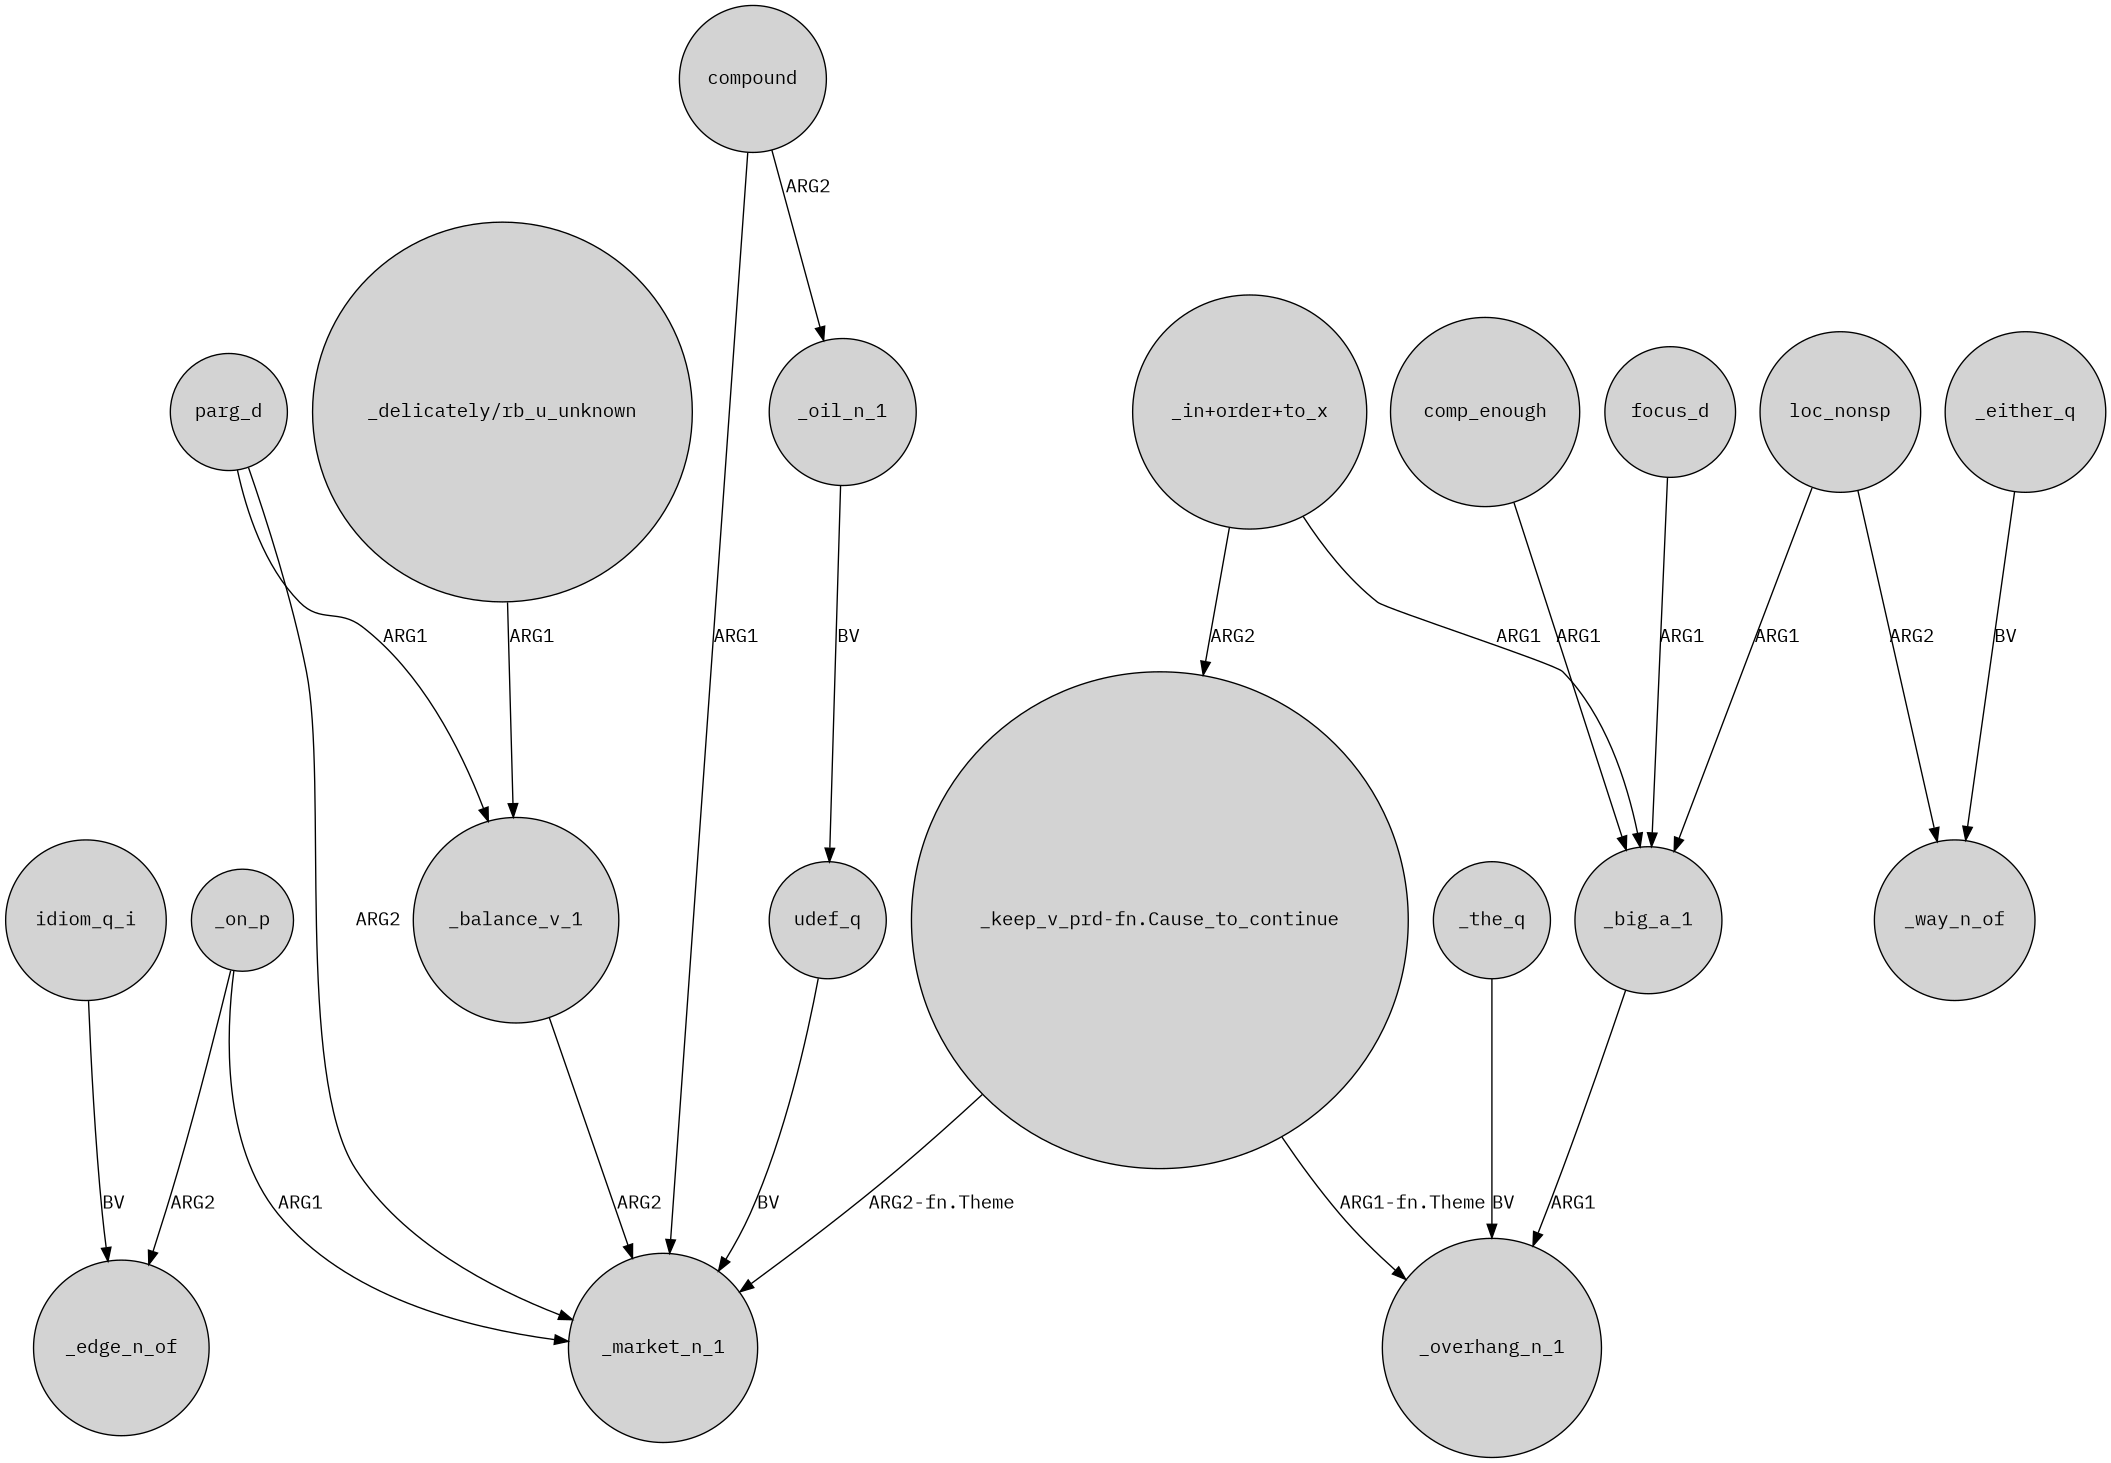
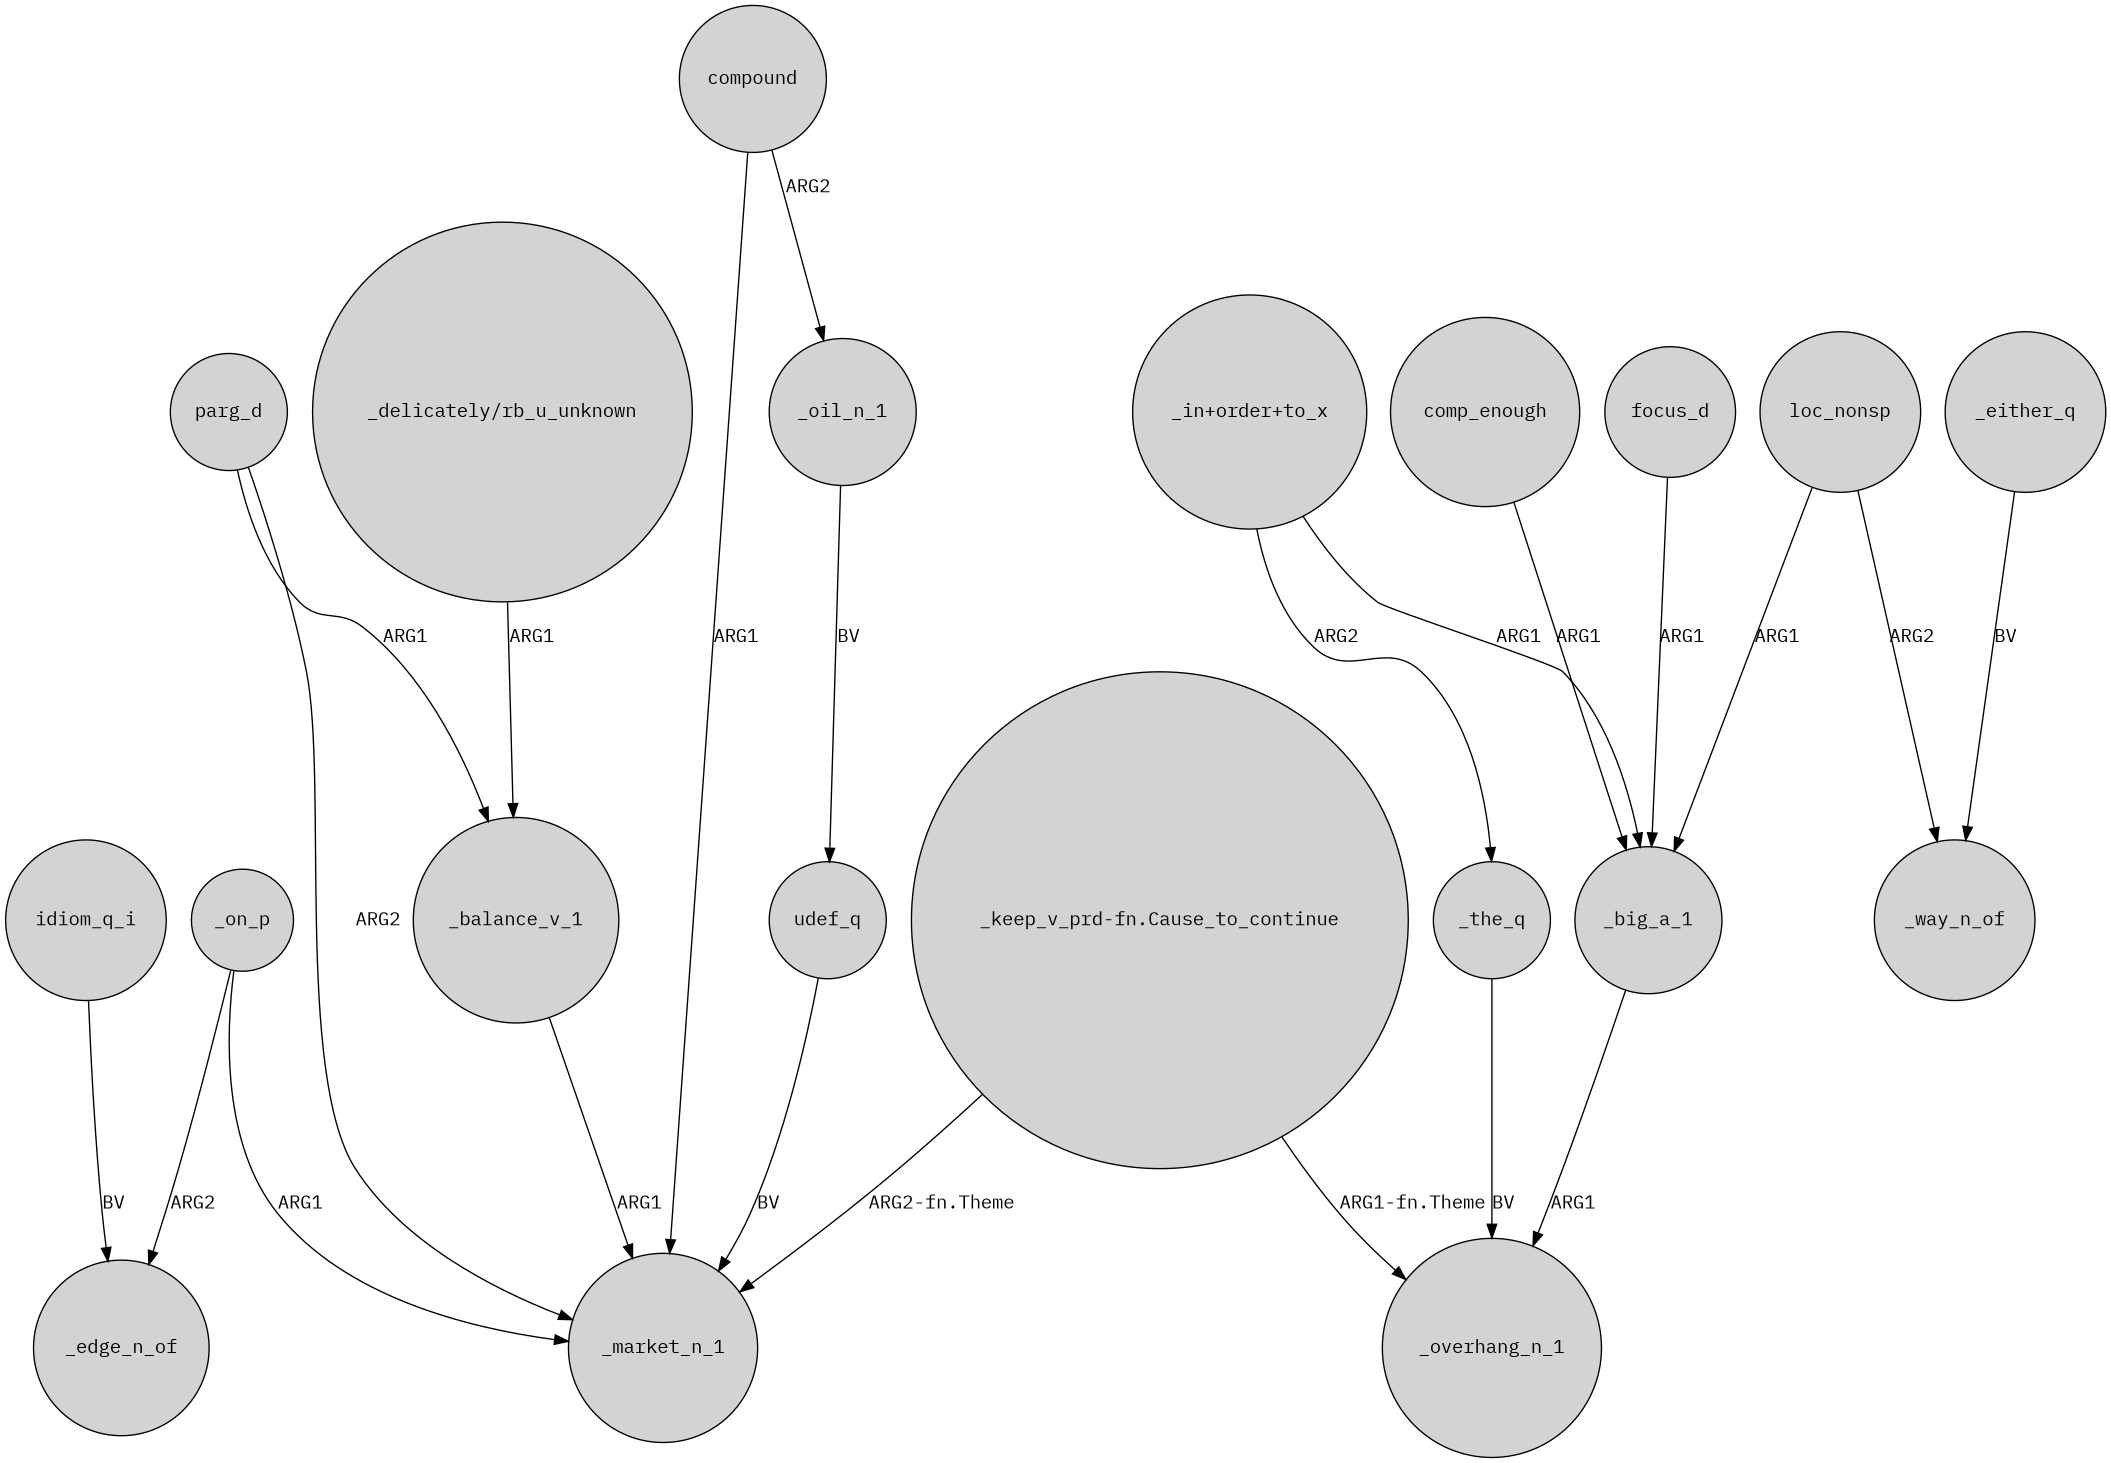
(1218, 594) -> (1397, 659)
(640, 1204) -> (640, 1204)
